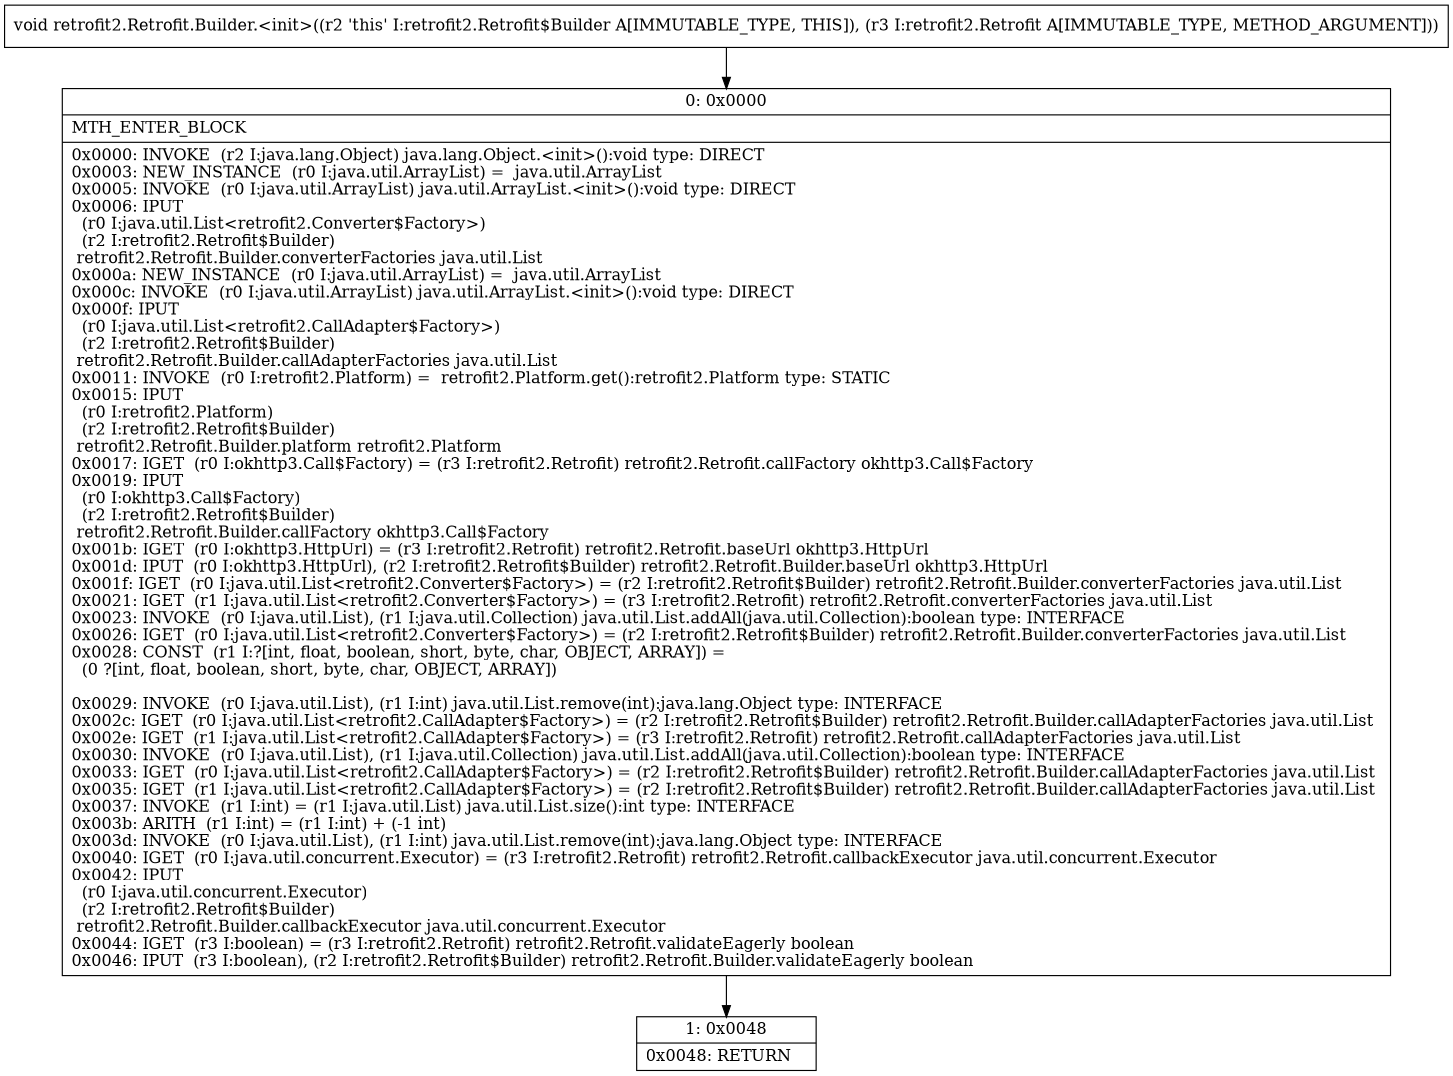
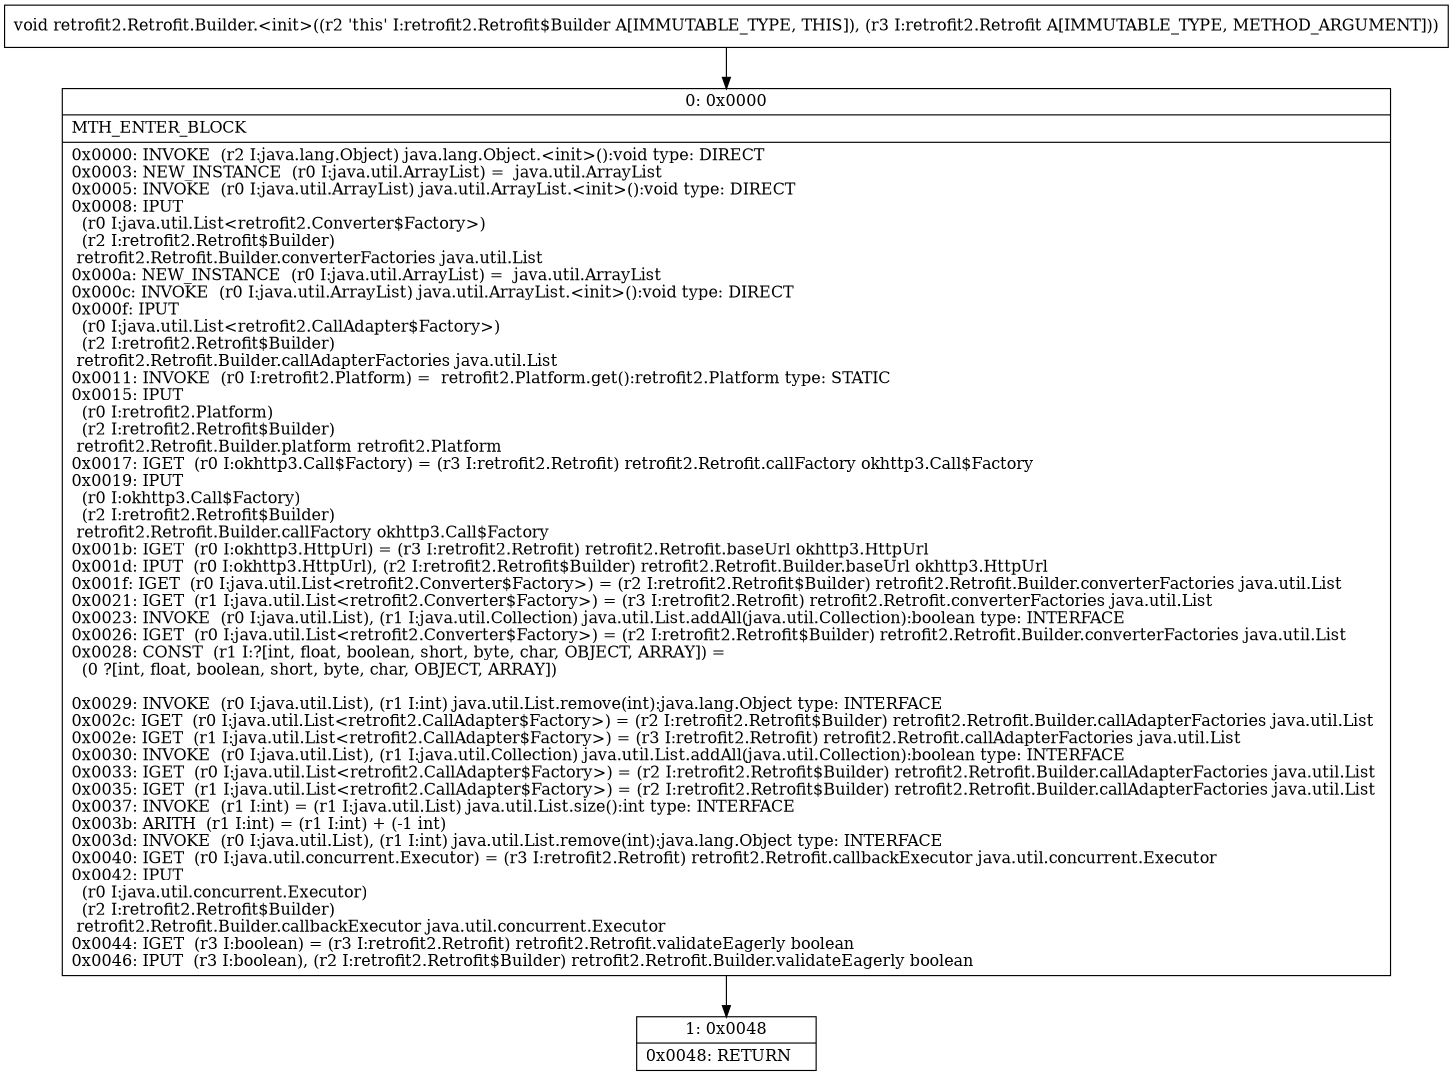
(133, 207) -> (133, 207)
